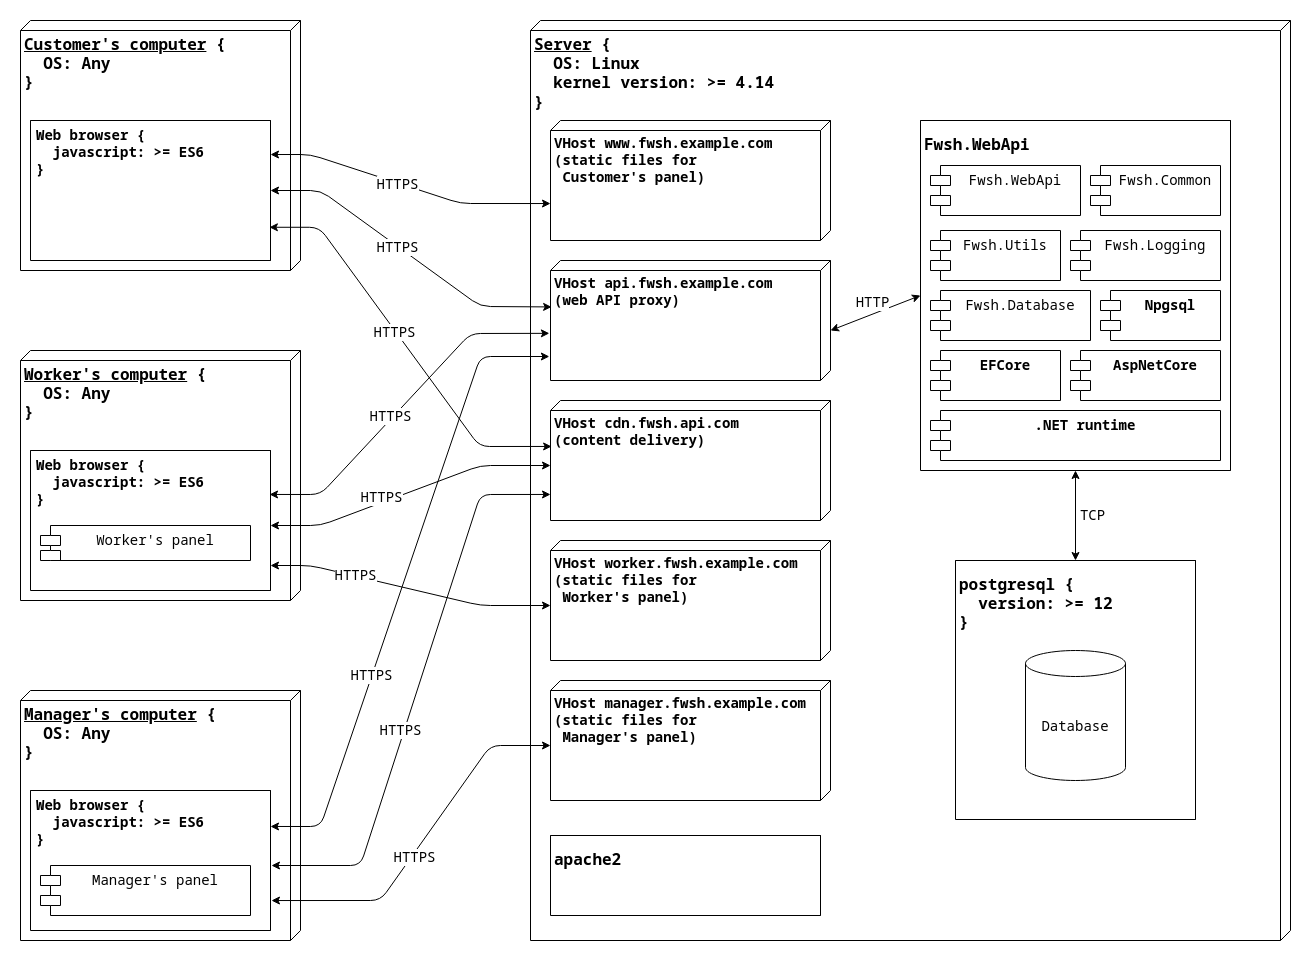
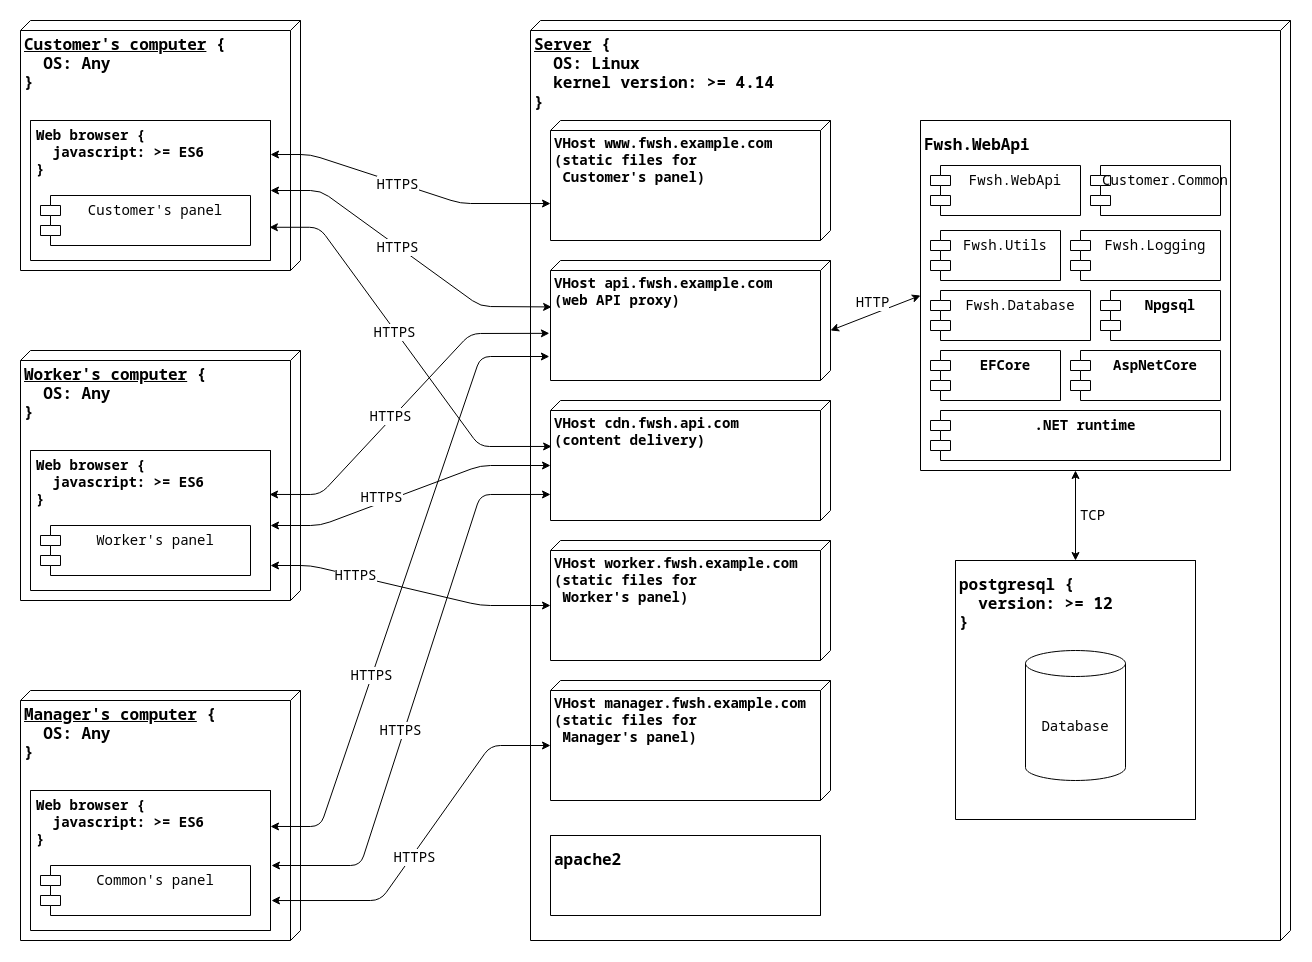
(1165, 180) -> (1165, 180)
none -> (146, 221)
(146, 543) -> (146, 551)
(155, 880) -> (155, 880)
